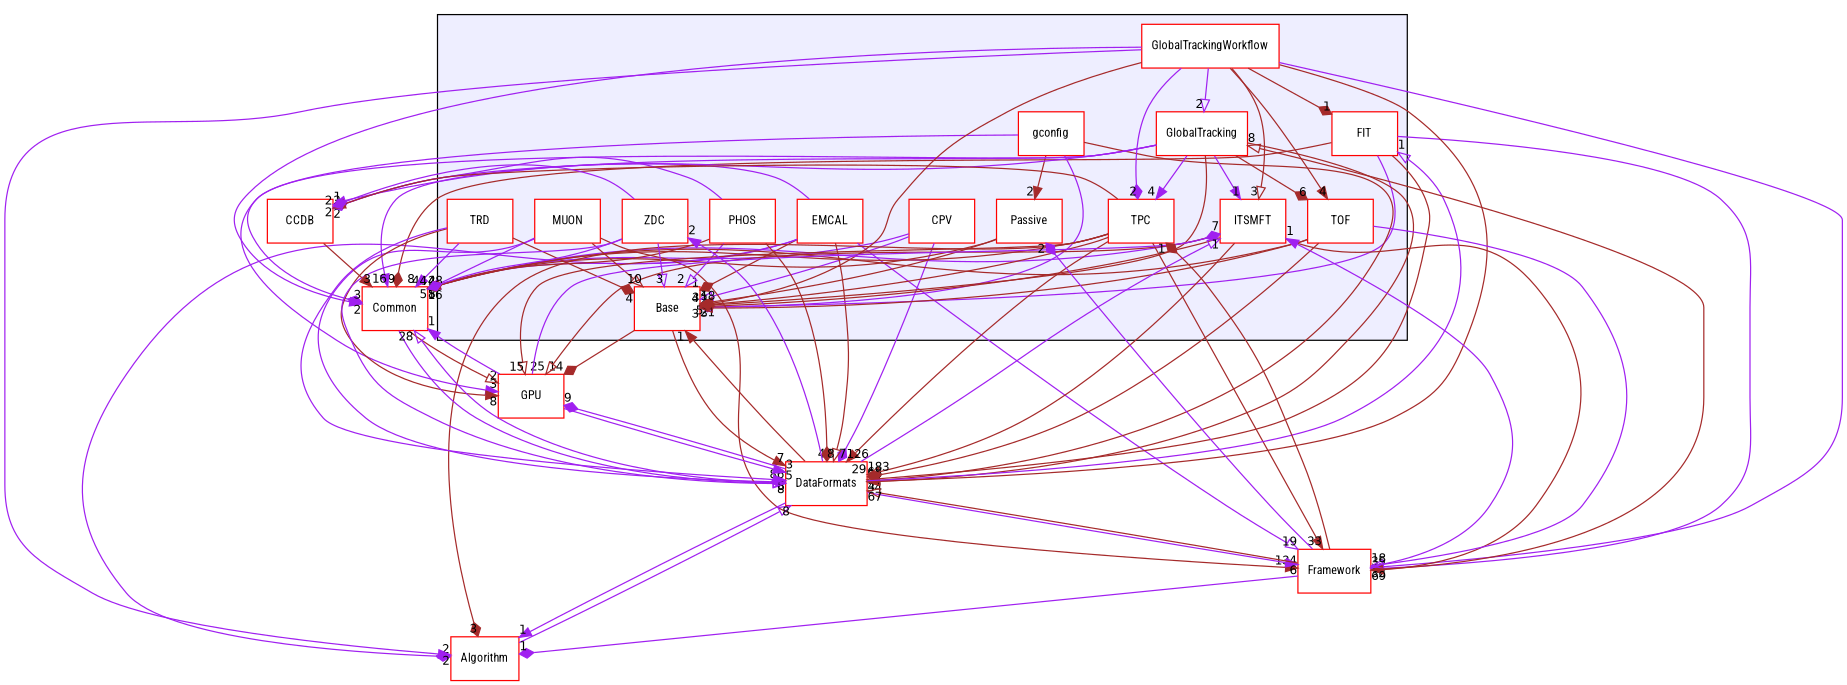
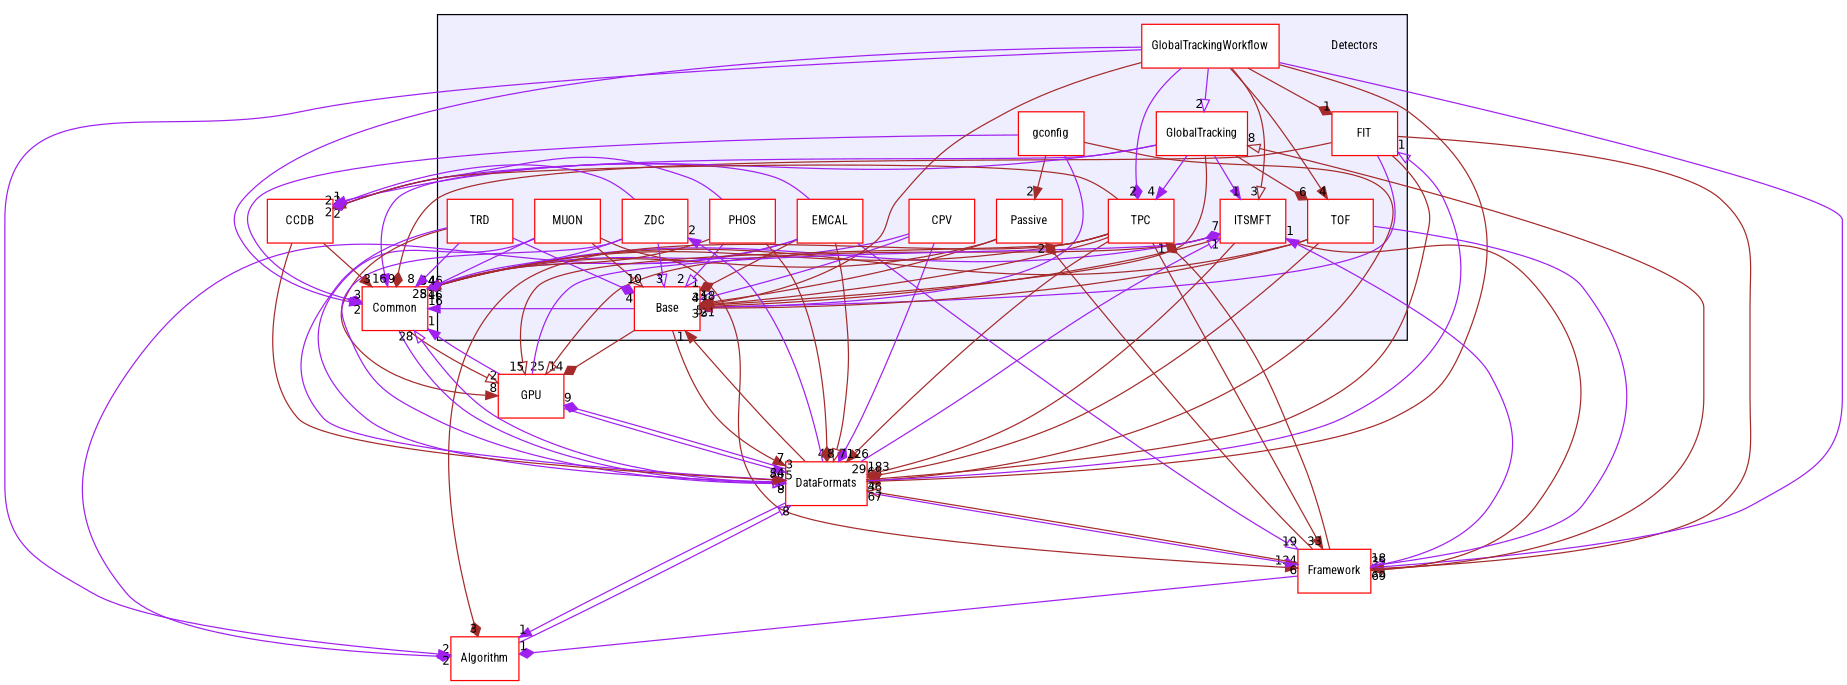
none -> (1355, 46)
(532, 159) -> none
(567, 263) -> (567, 263)
none -> (537, 309)
(1750, 360) -> (1750, 360)
(1284, 395) -> (328, 432)
(1181, 405) -> (1181, 405)
